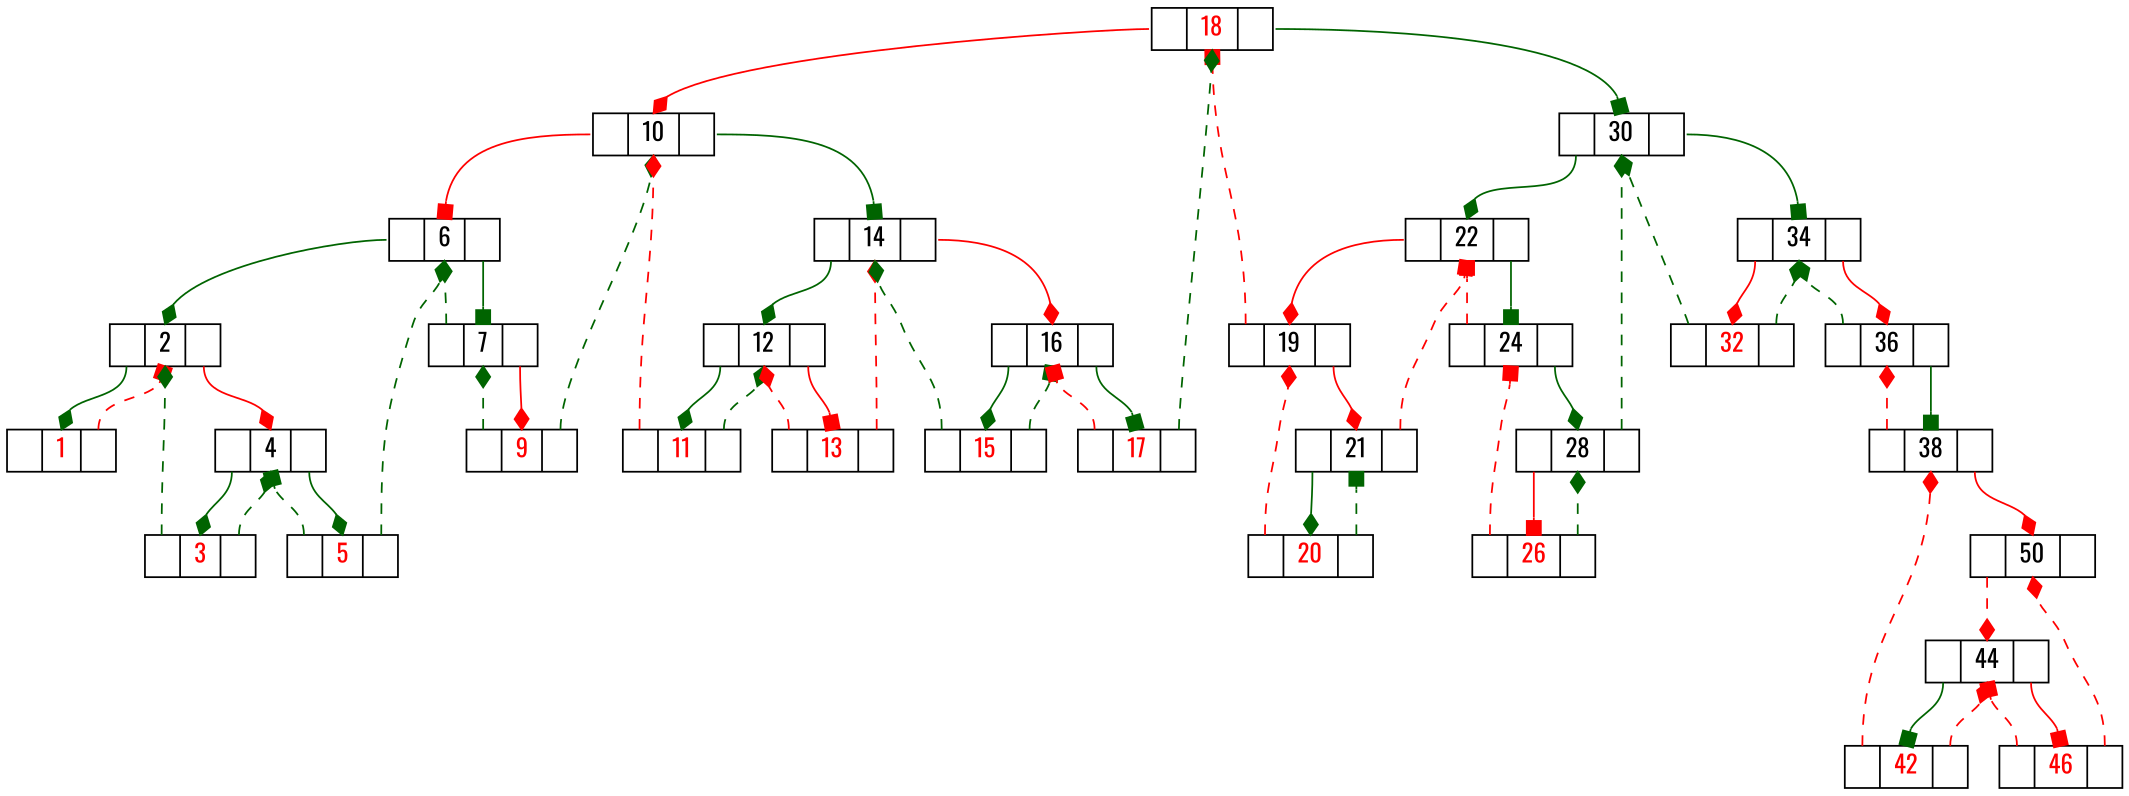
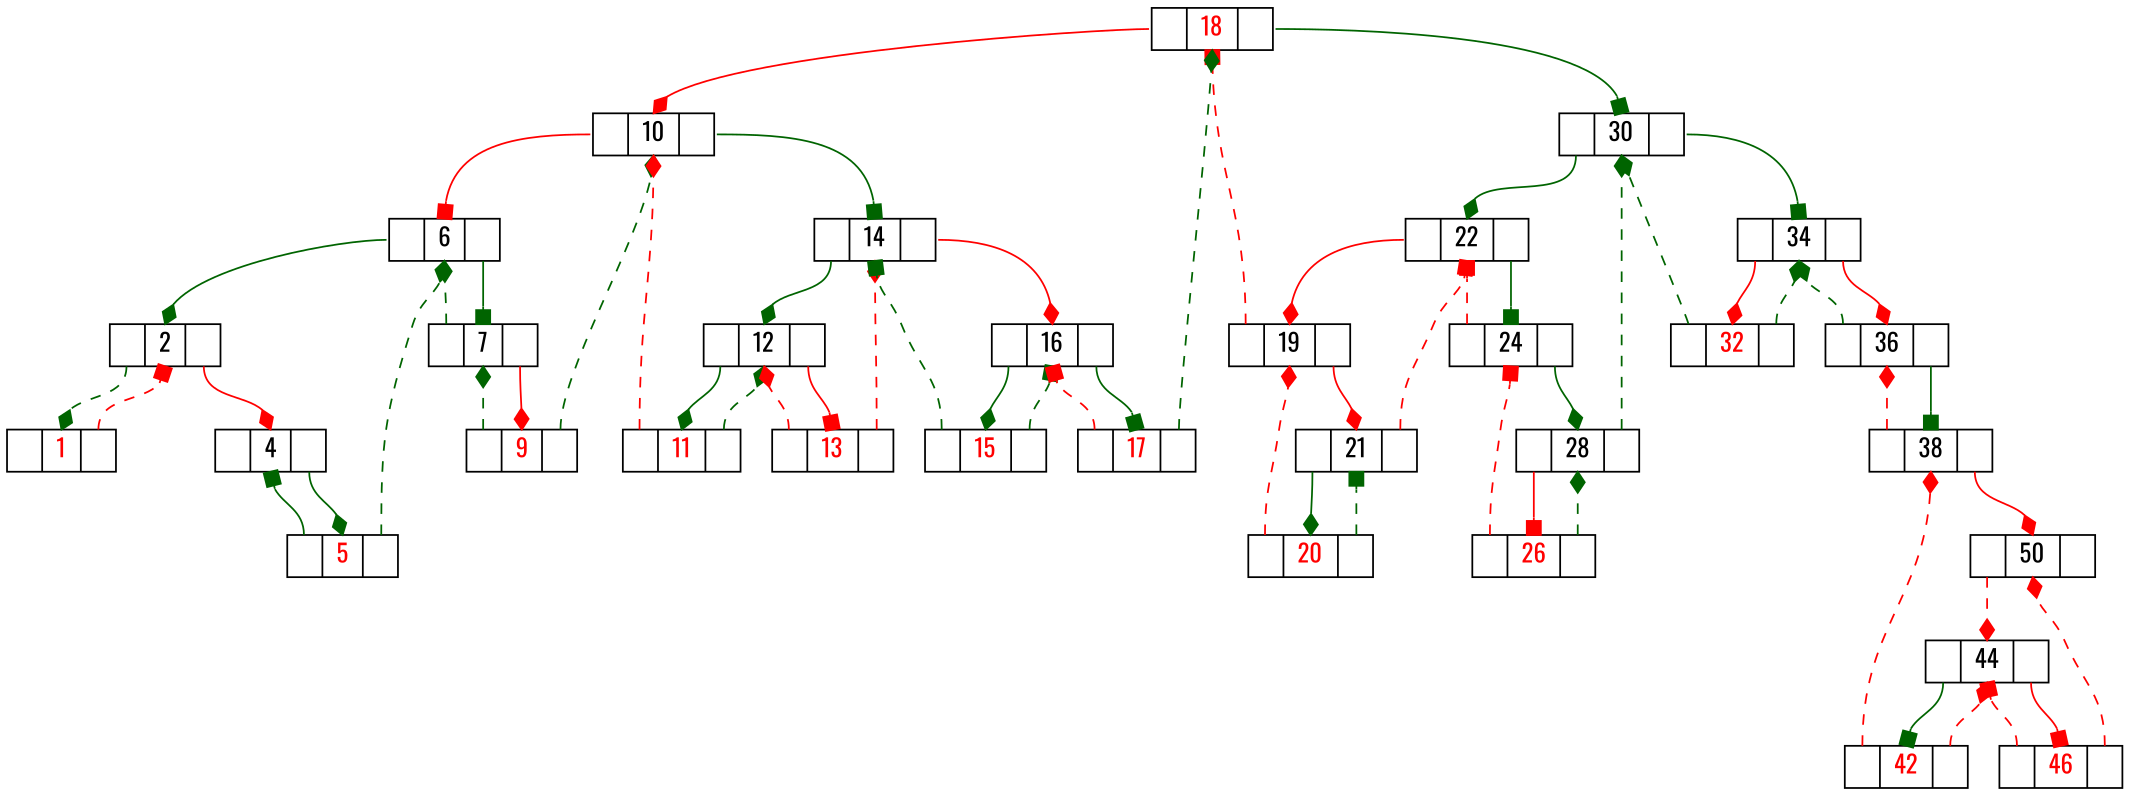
(915, 352) -> (915, 352)
(104, 394) -> (104, 394)
(294, 510) -> (294, 510)
(200, 556) -> none
